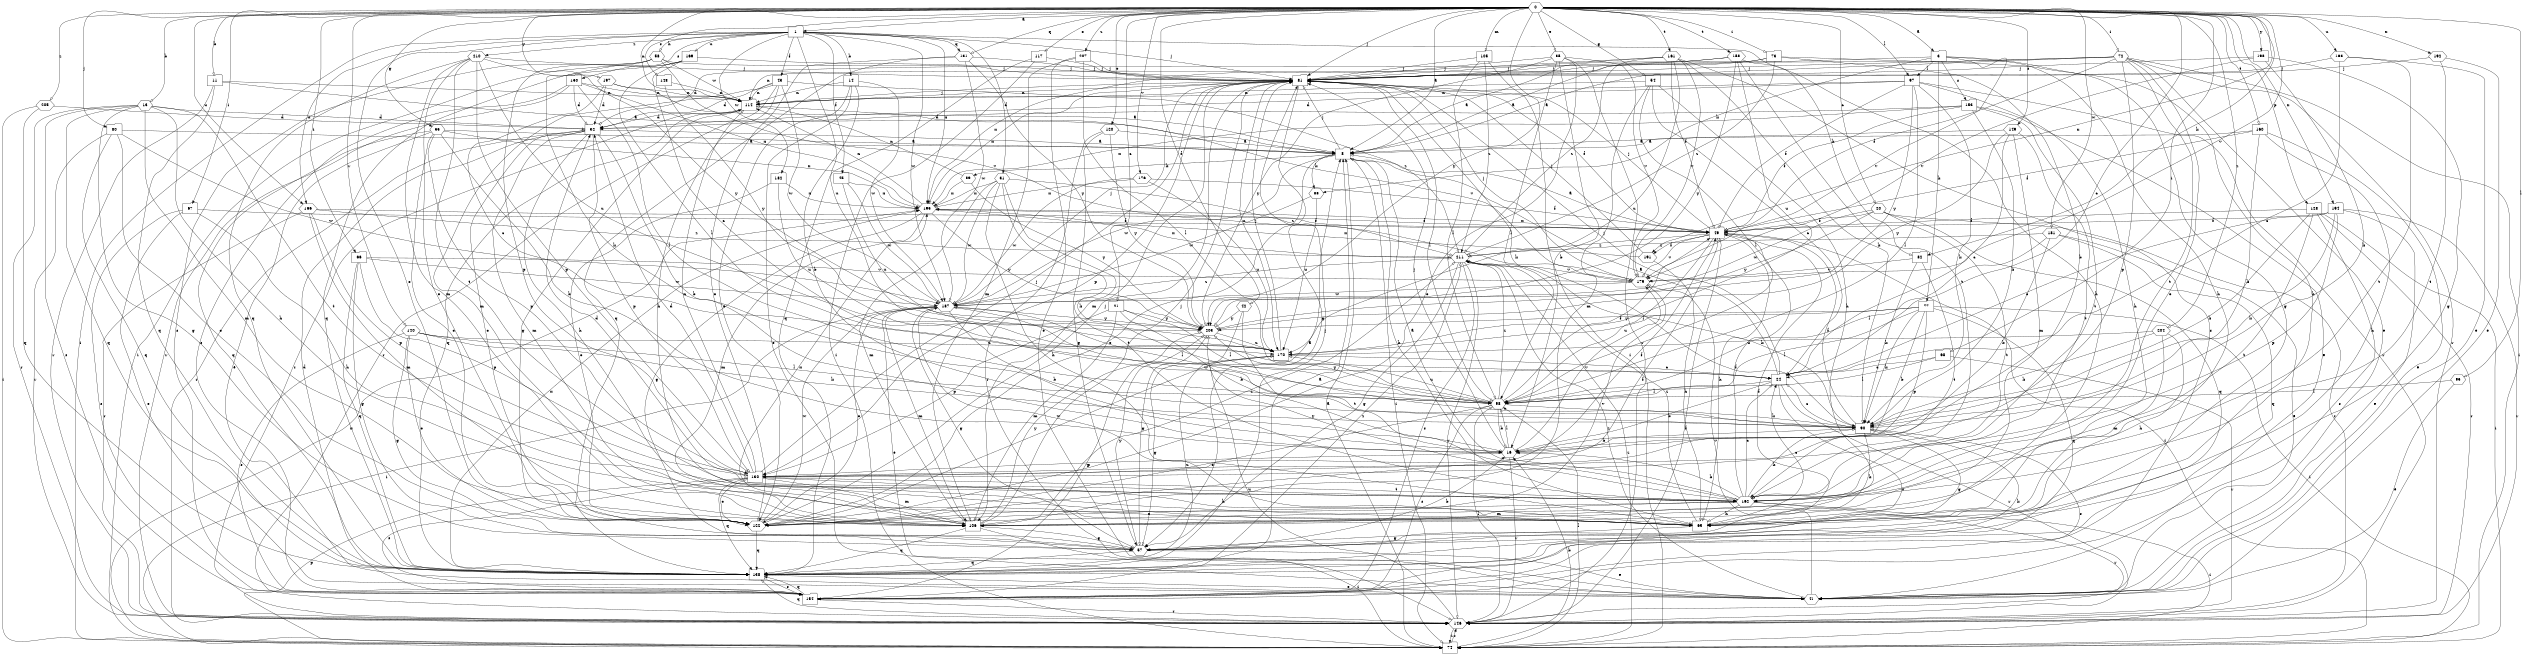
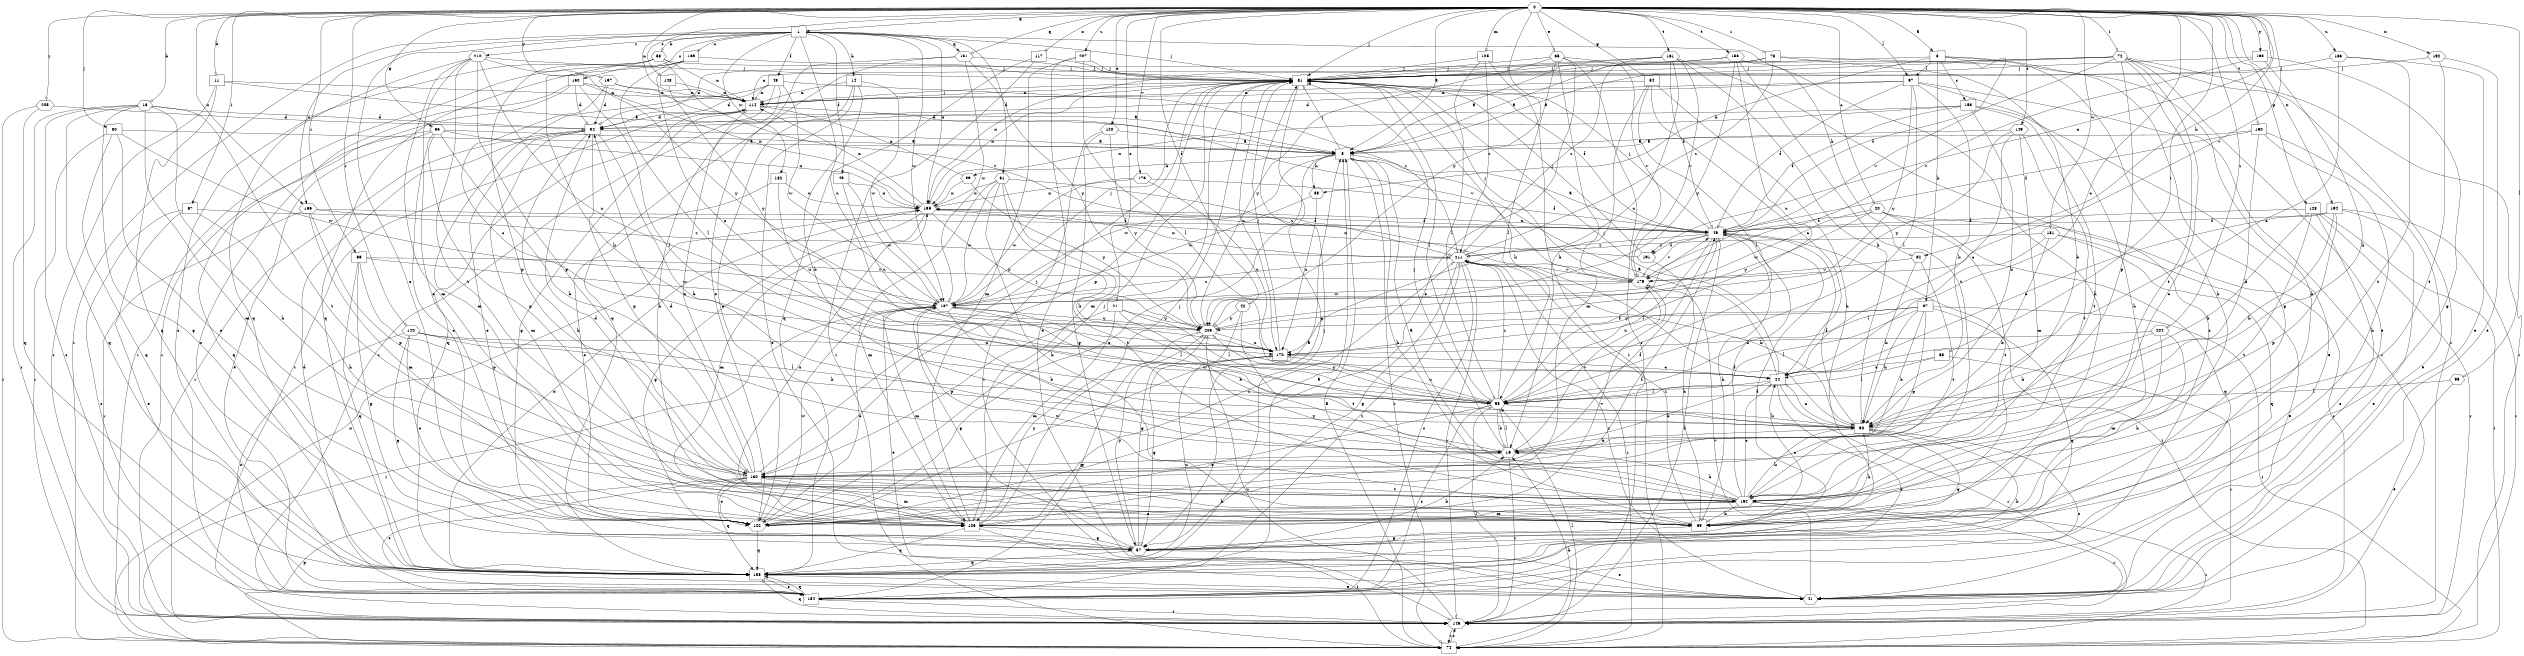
(714, 81) -> (718, 81)
(1920, 258) -> (1919, 258)
(1926, 306) -> (1925, 306)
